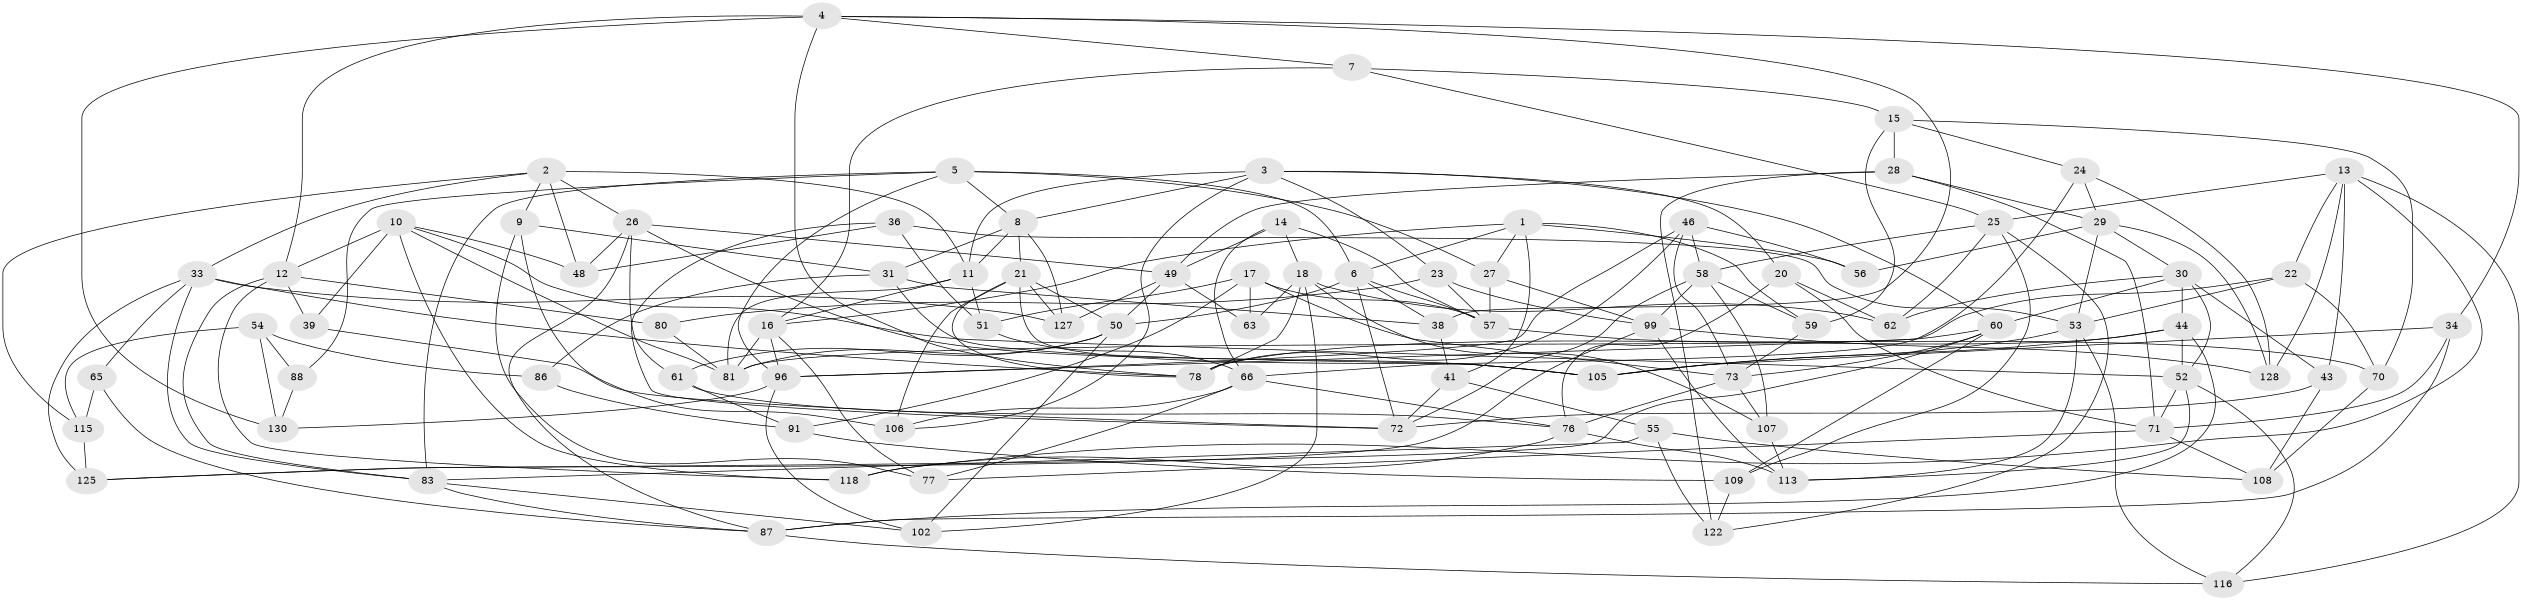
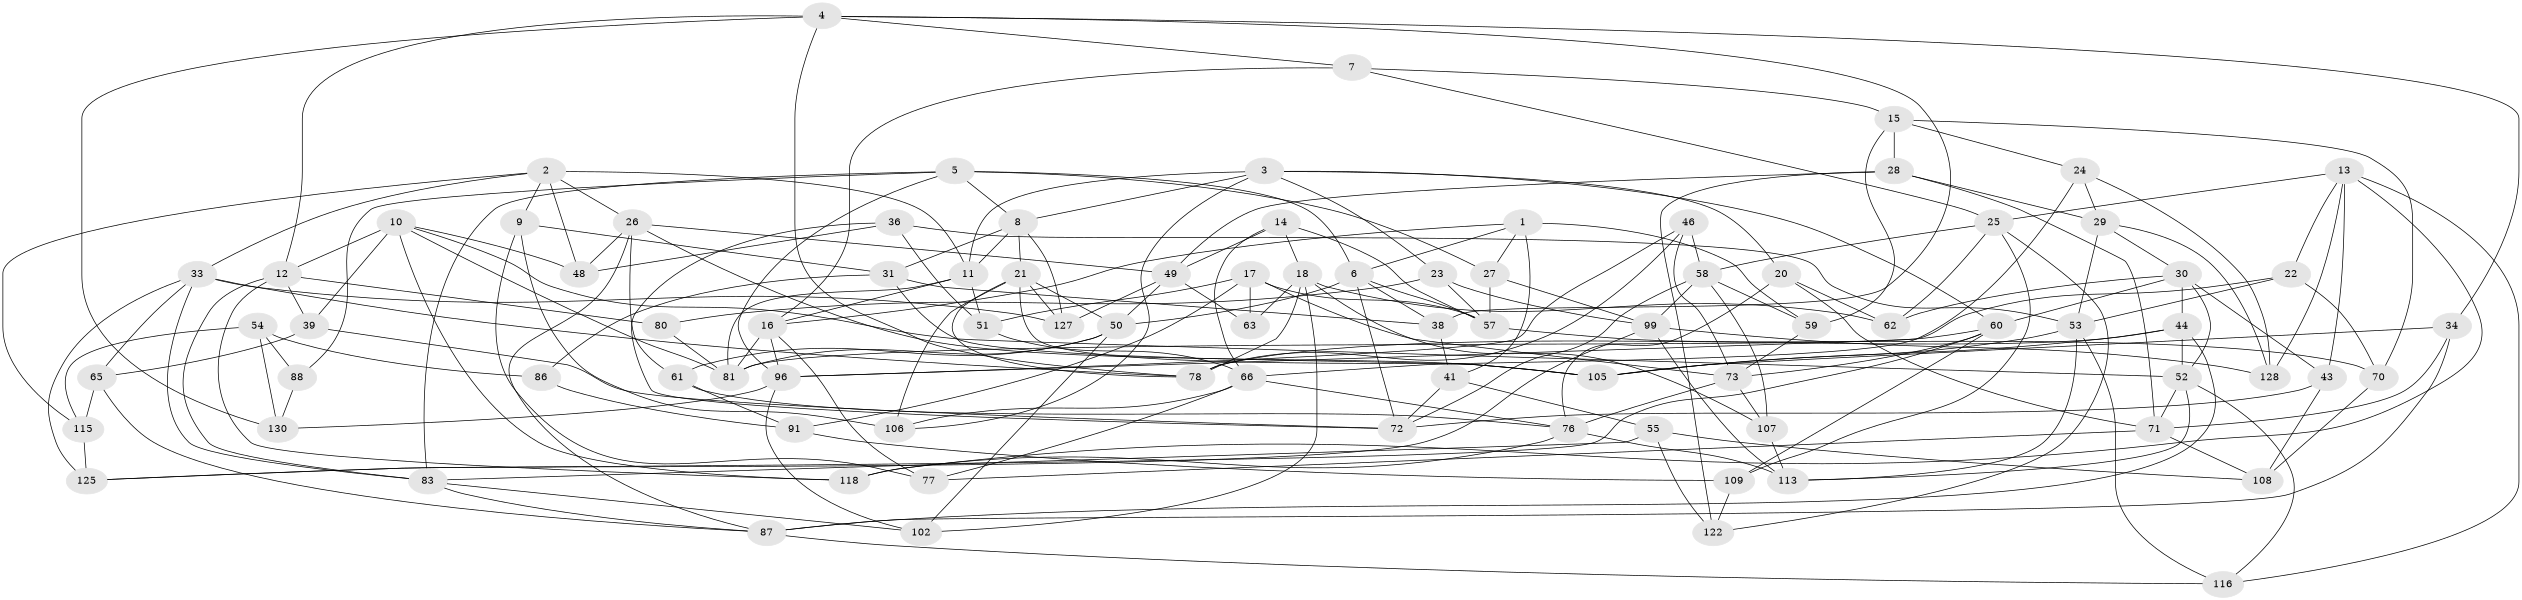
(1860, 274) -> none
none -> (206, 359)
